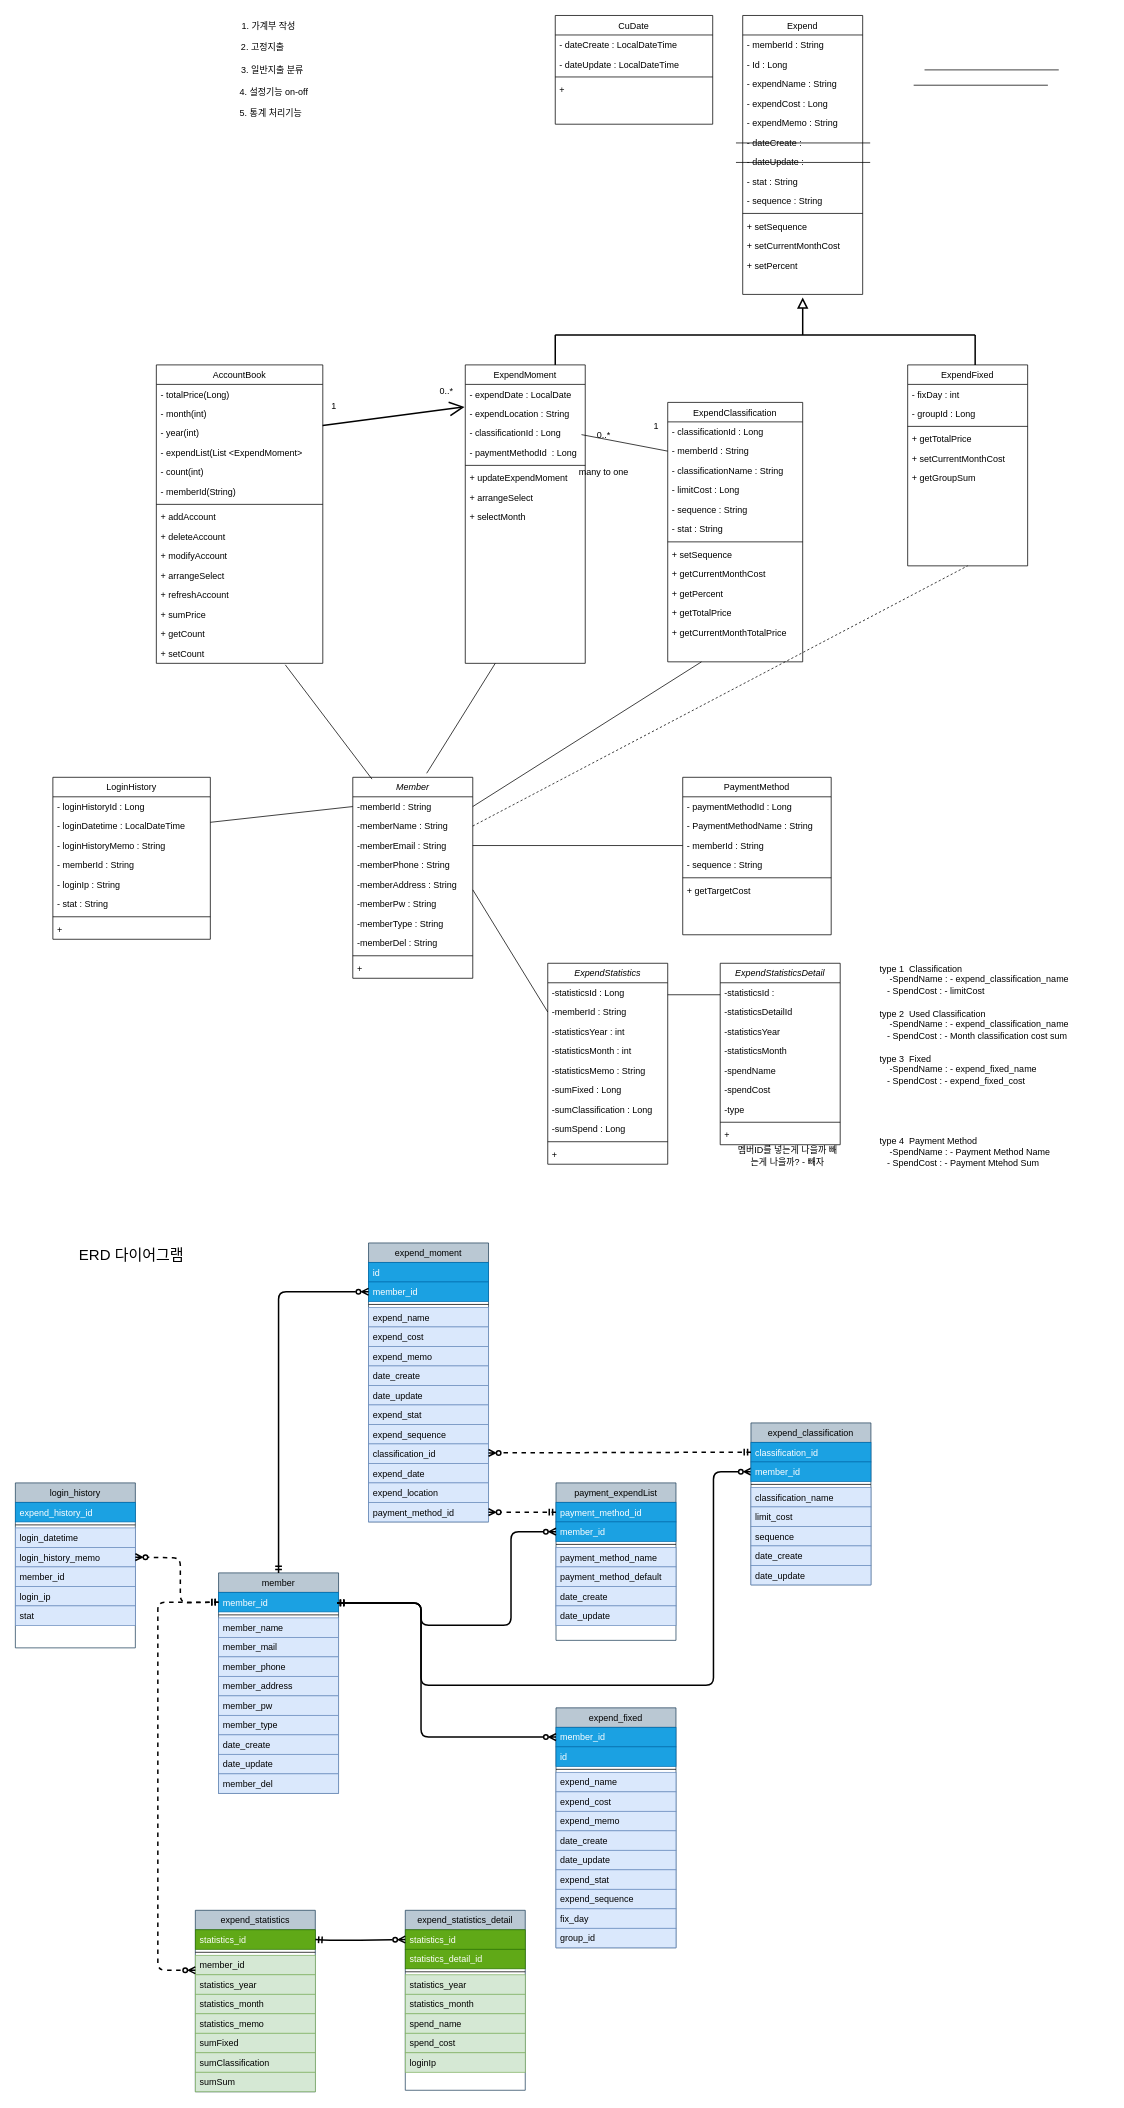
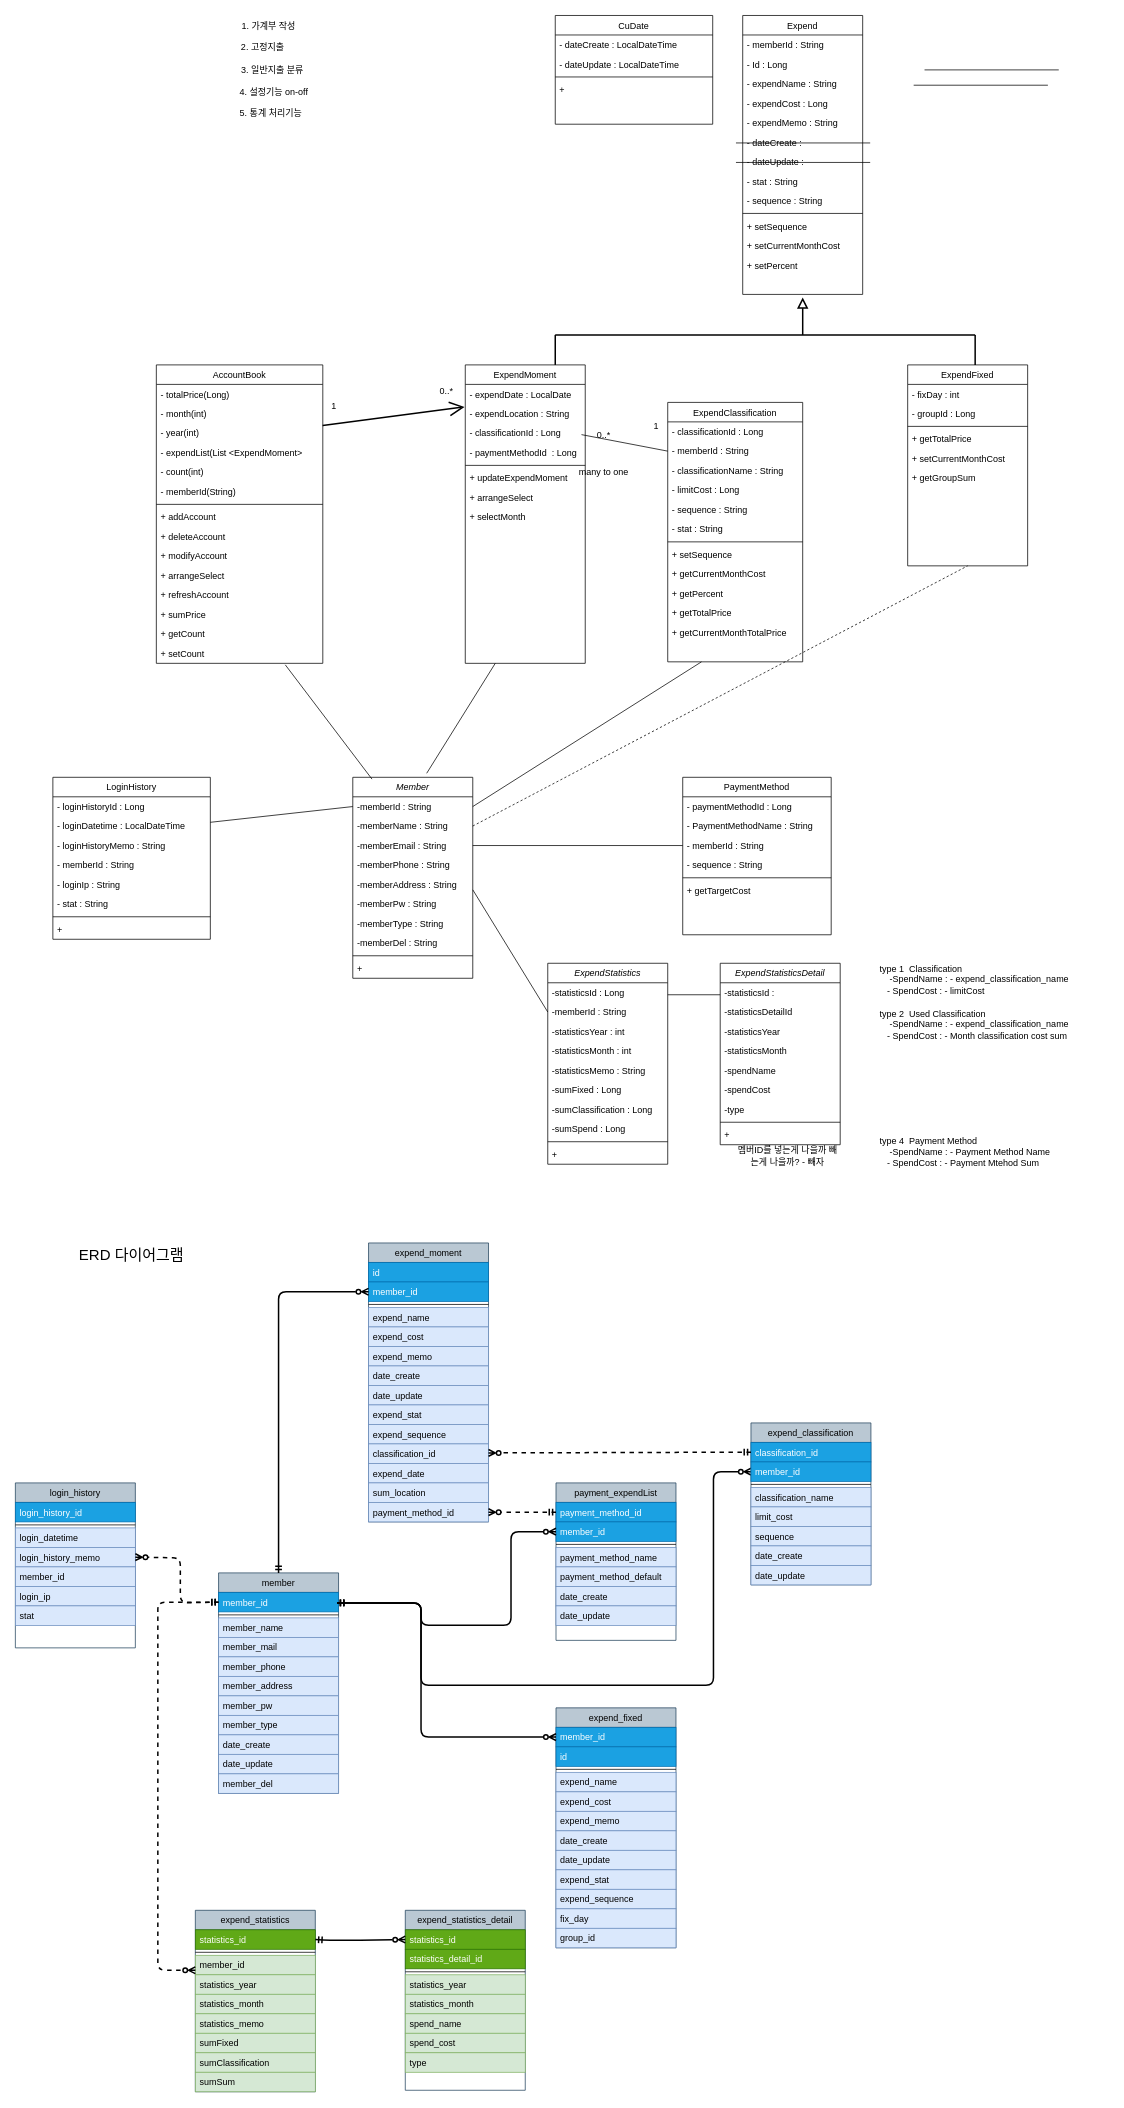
(992, 1070) -> none
(408, 1493) -> (401, 1493)
(60, 1513) -> (55, 1513)
(425, 2063) -> (420, 2063)
